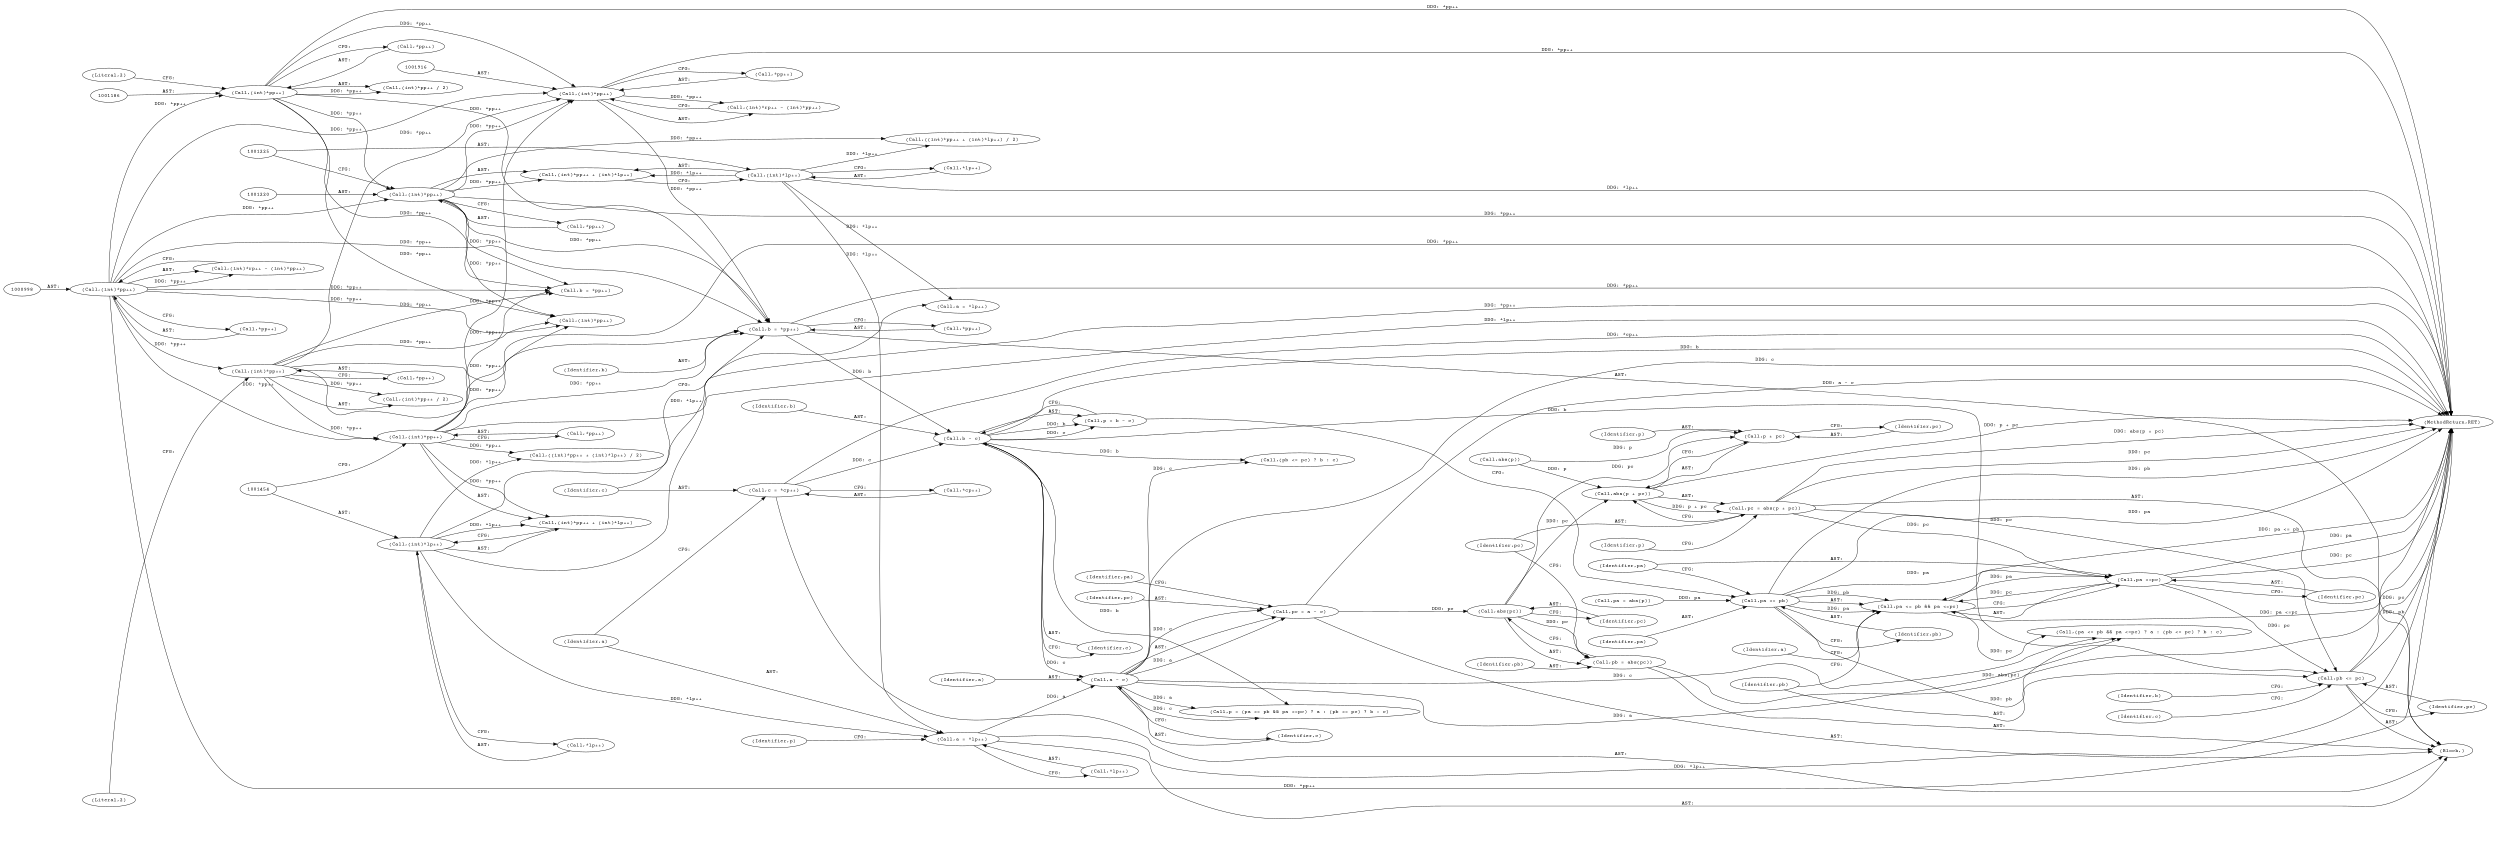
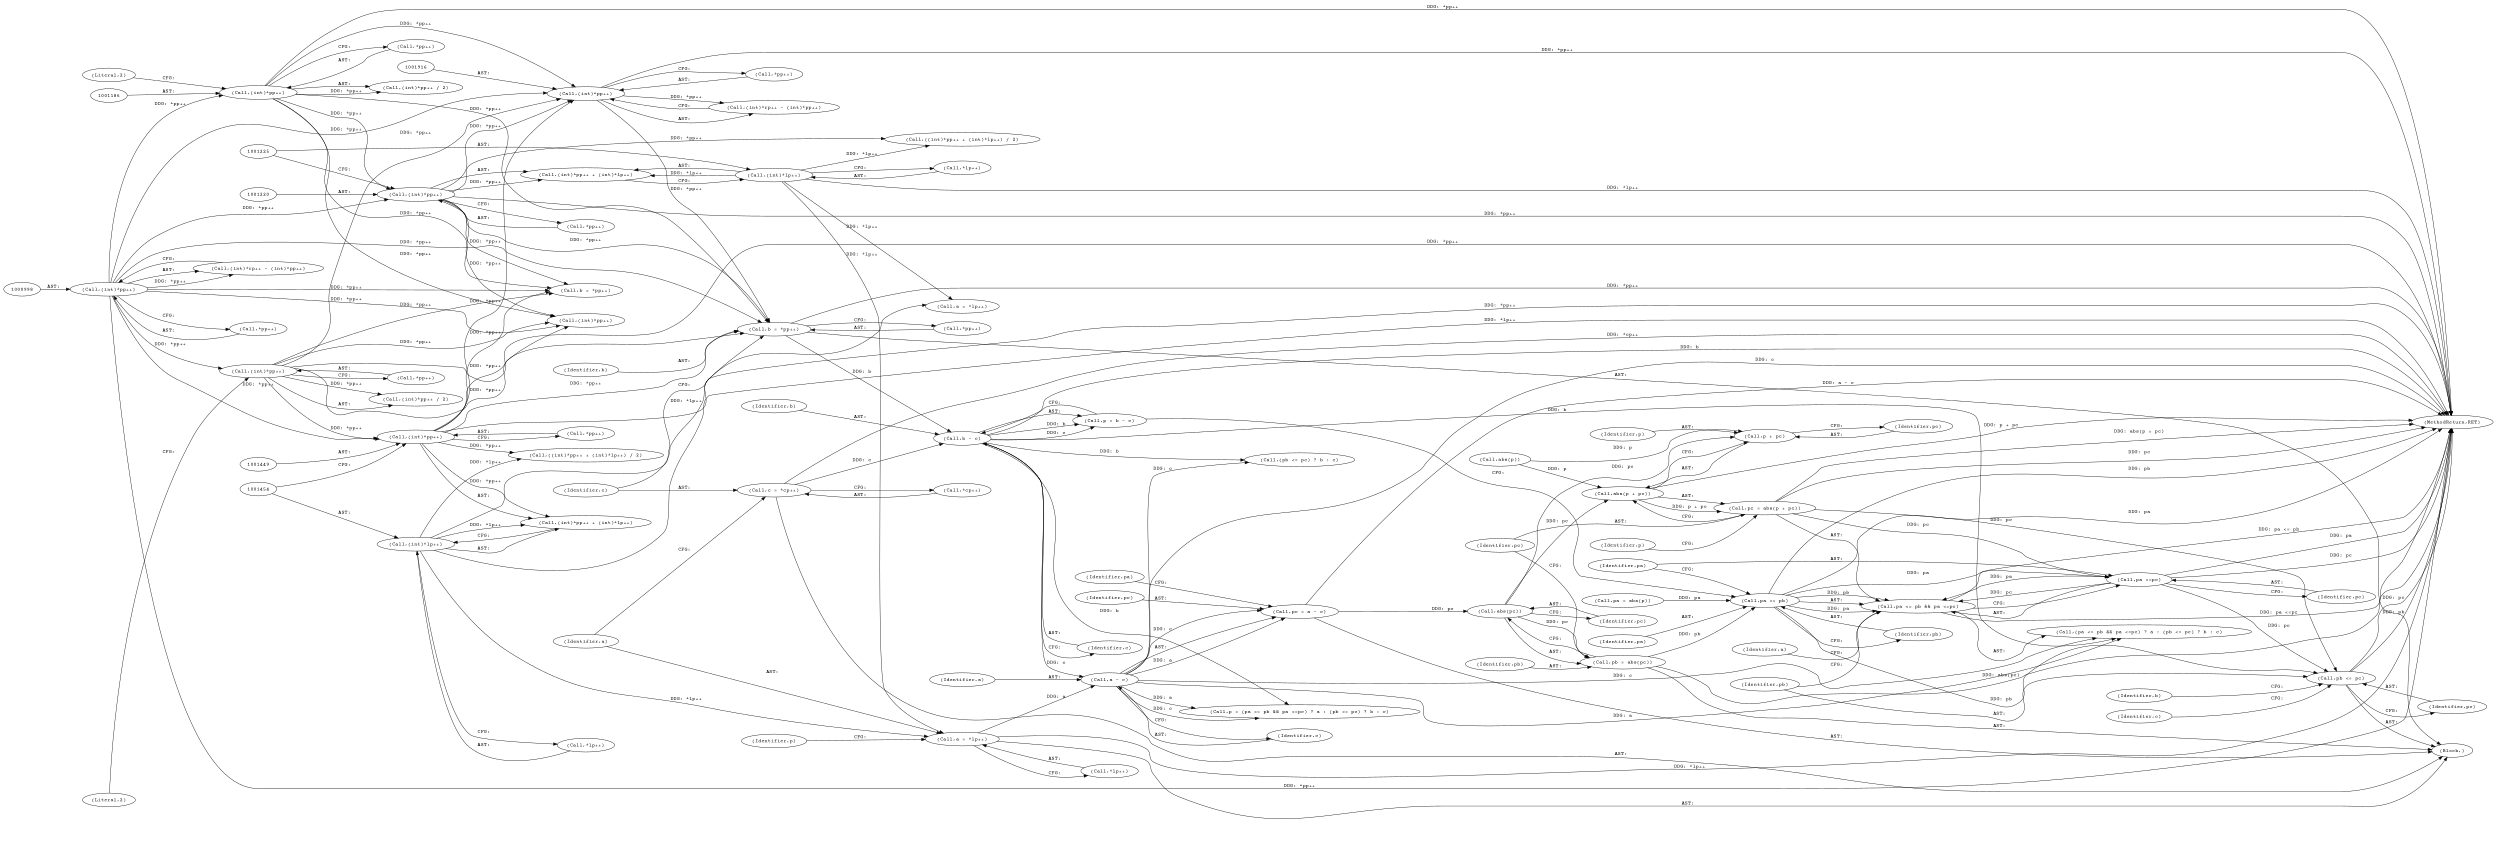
none -> (258, 464)
(2211, 504) -> (1845, 541)
none -> (1703, 639)
(2001, 651) -> (2001, 651)
